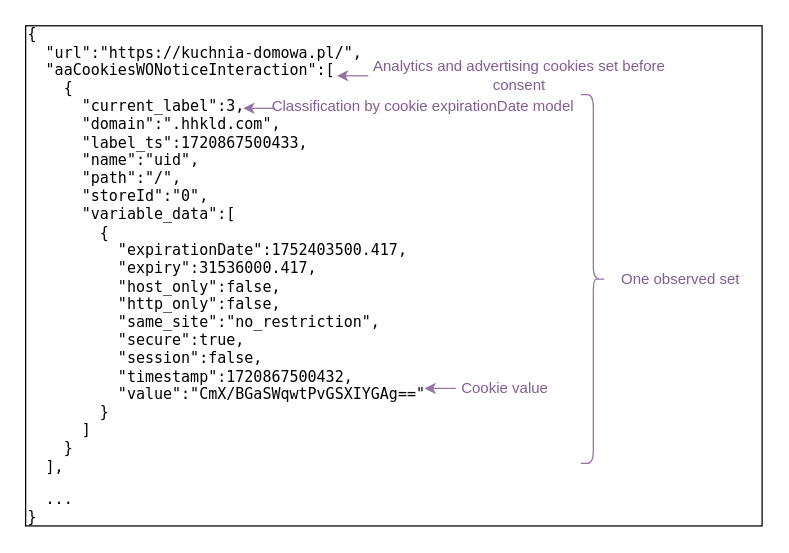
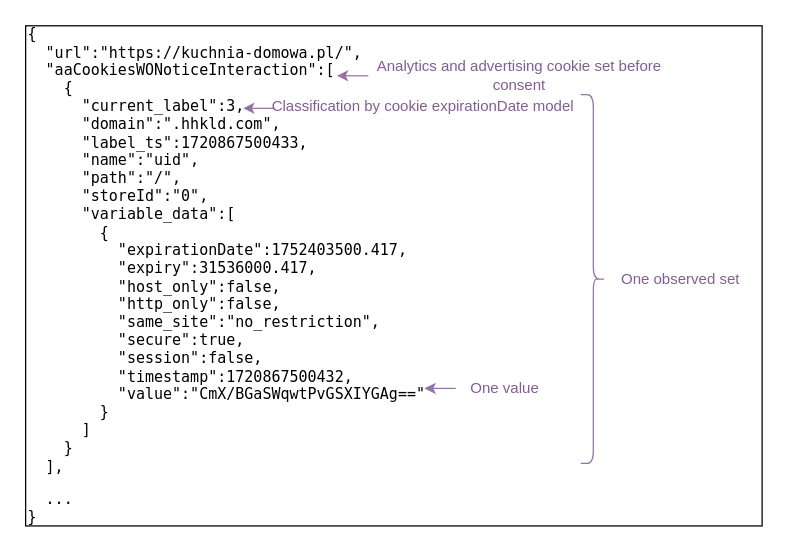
(519, 76) -> (519, 76)
(505, 388) -> (505, 388)
